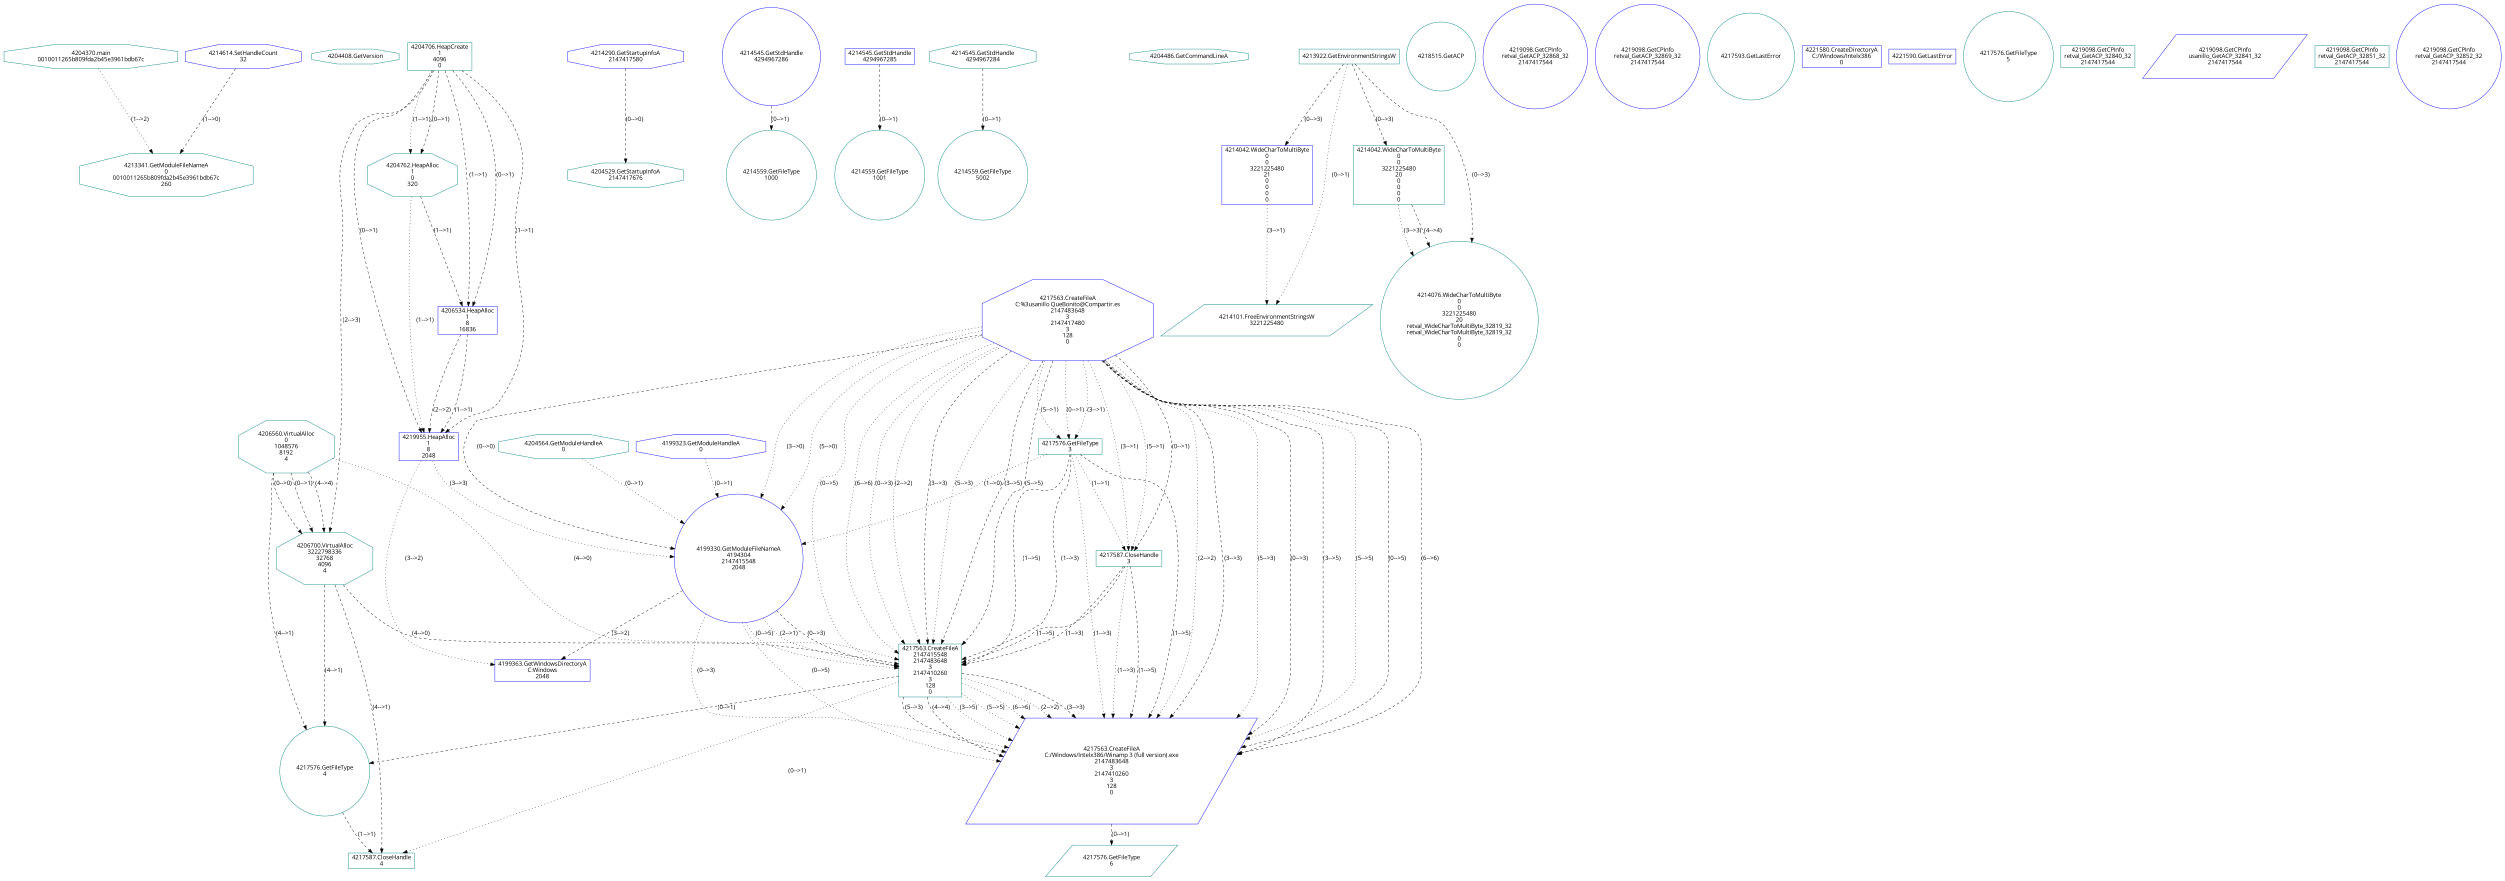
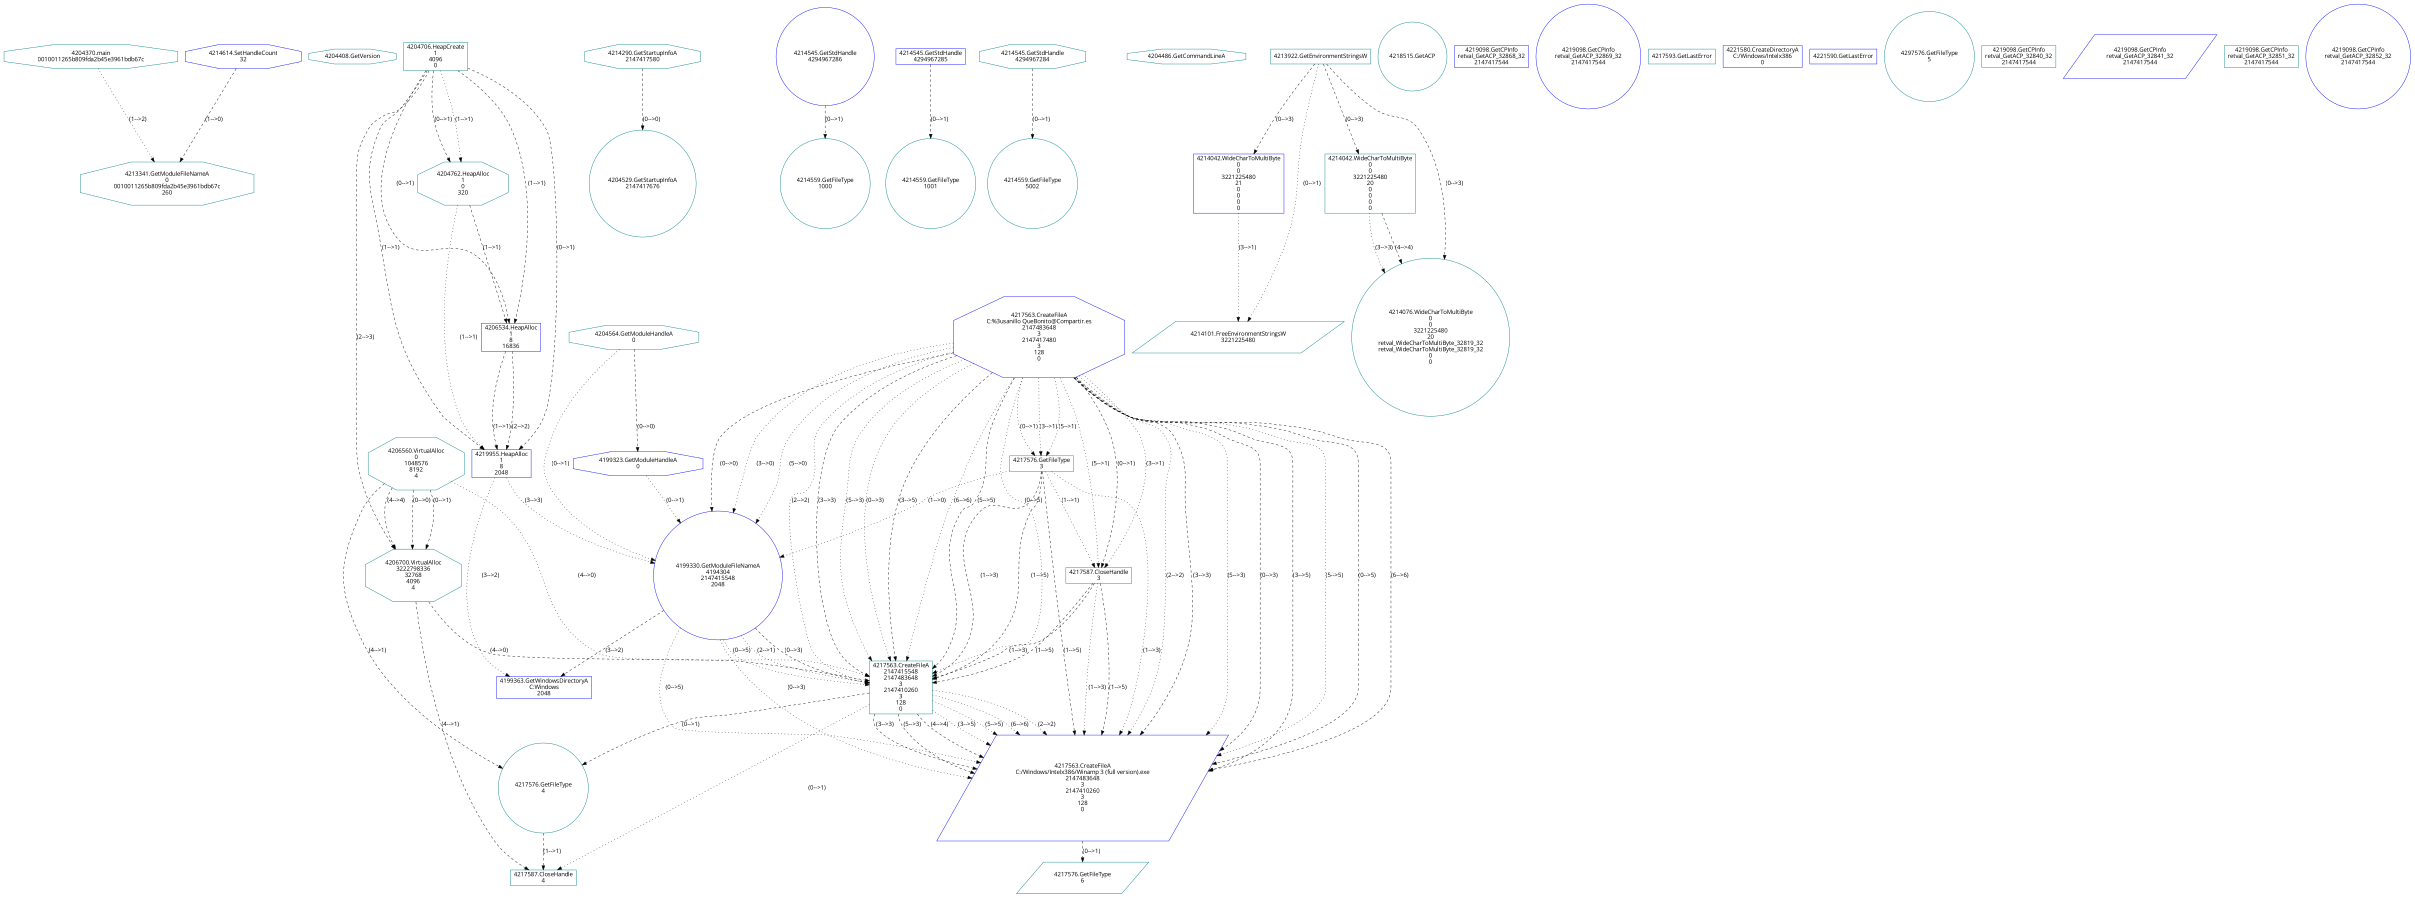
(626, 56) -> (643, 57)
(1535, 56) -> (1492, 57)
(1751, 56) -> (1682, 57)
(2008, 56) -> (1929, 57)
(2225, 56) -> (2140, 57)
(626, 175) -> (643, 184)
none -> (636, 398)
(325, 653) -> none
